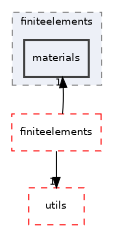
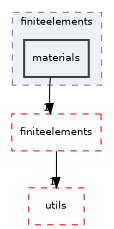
(63, 101) -> (50, 92)
